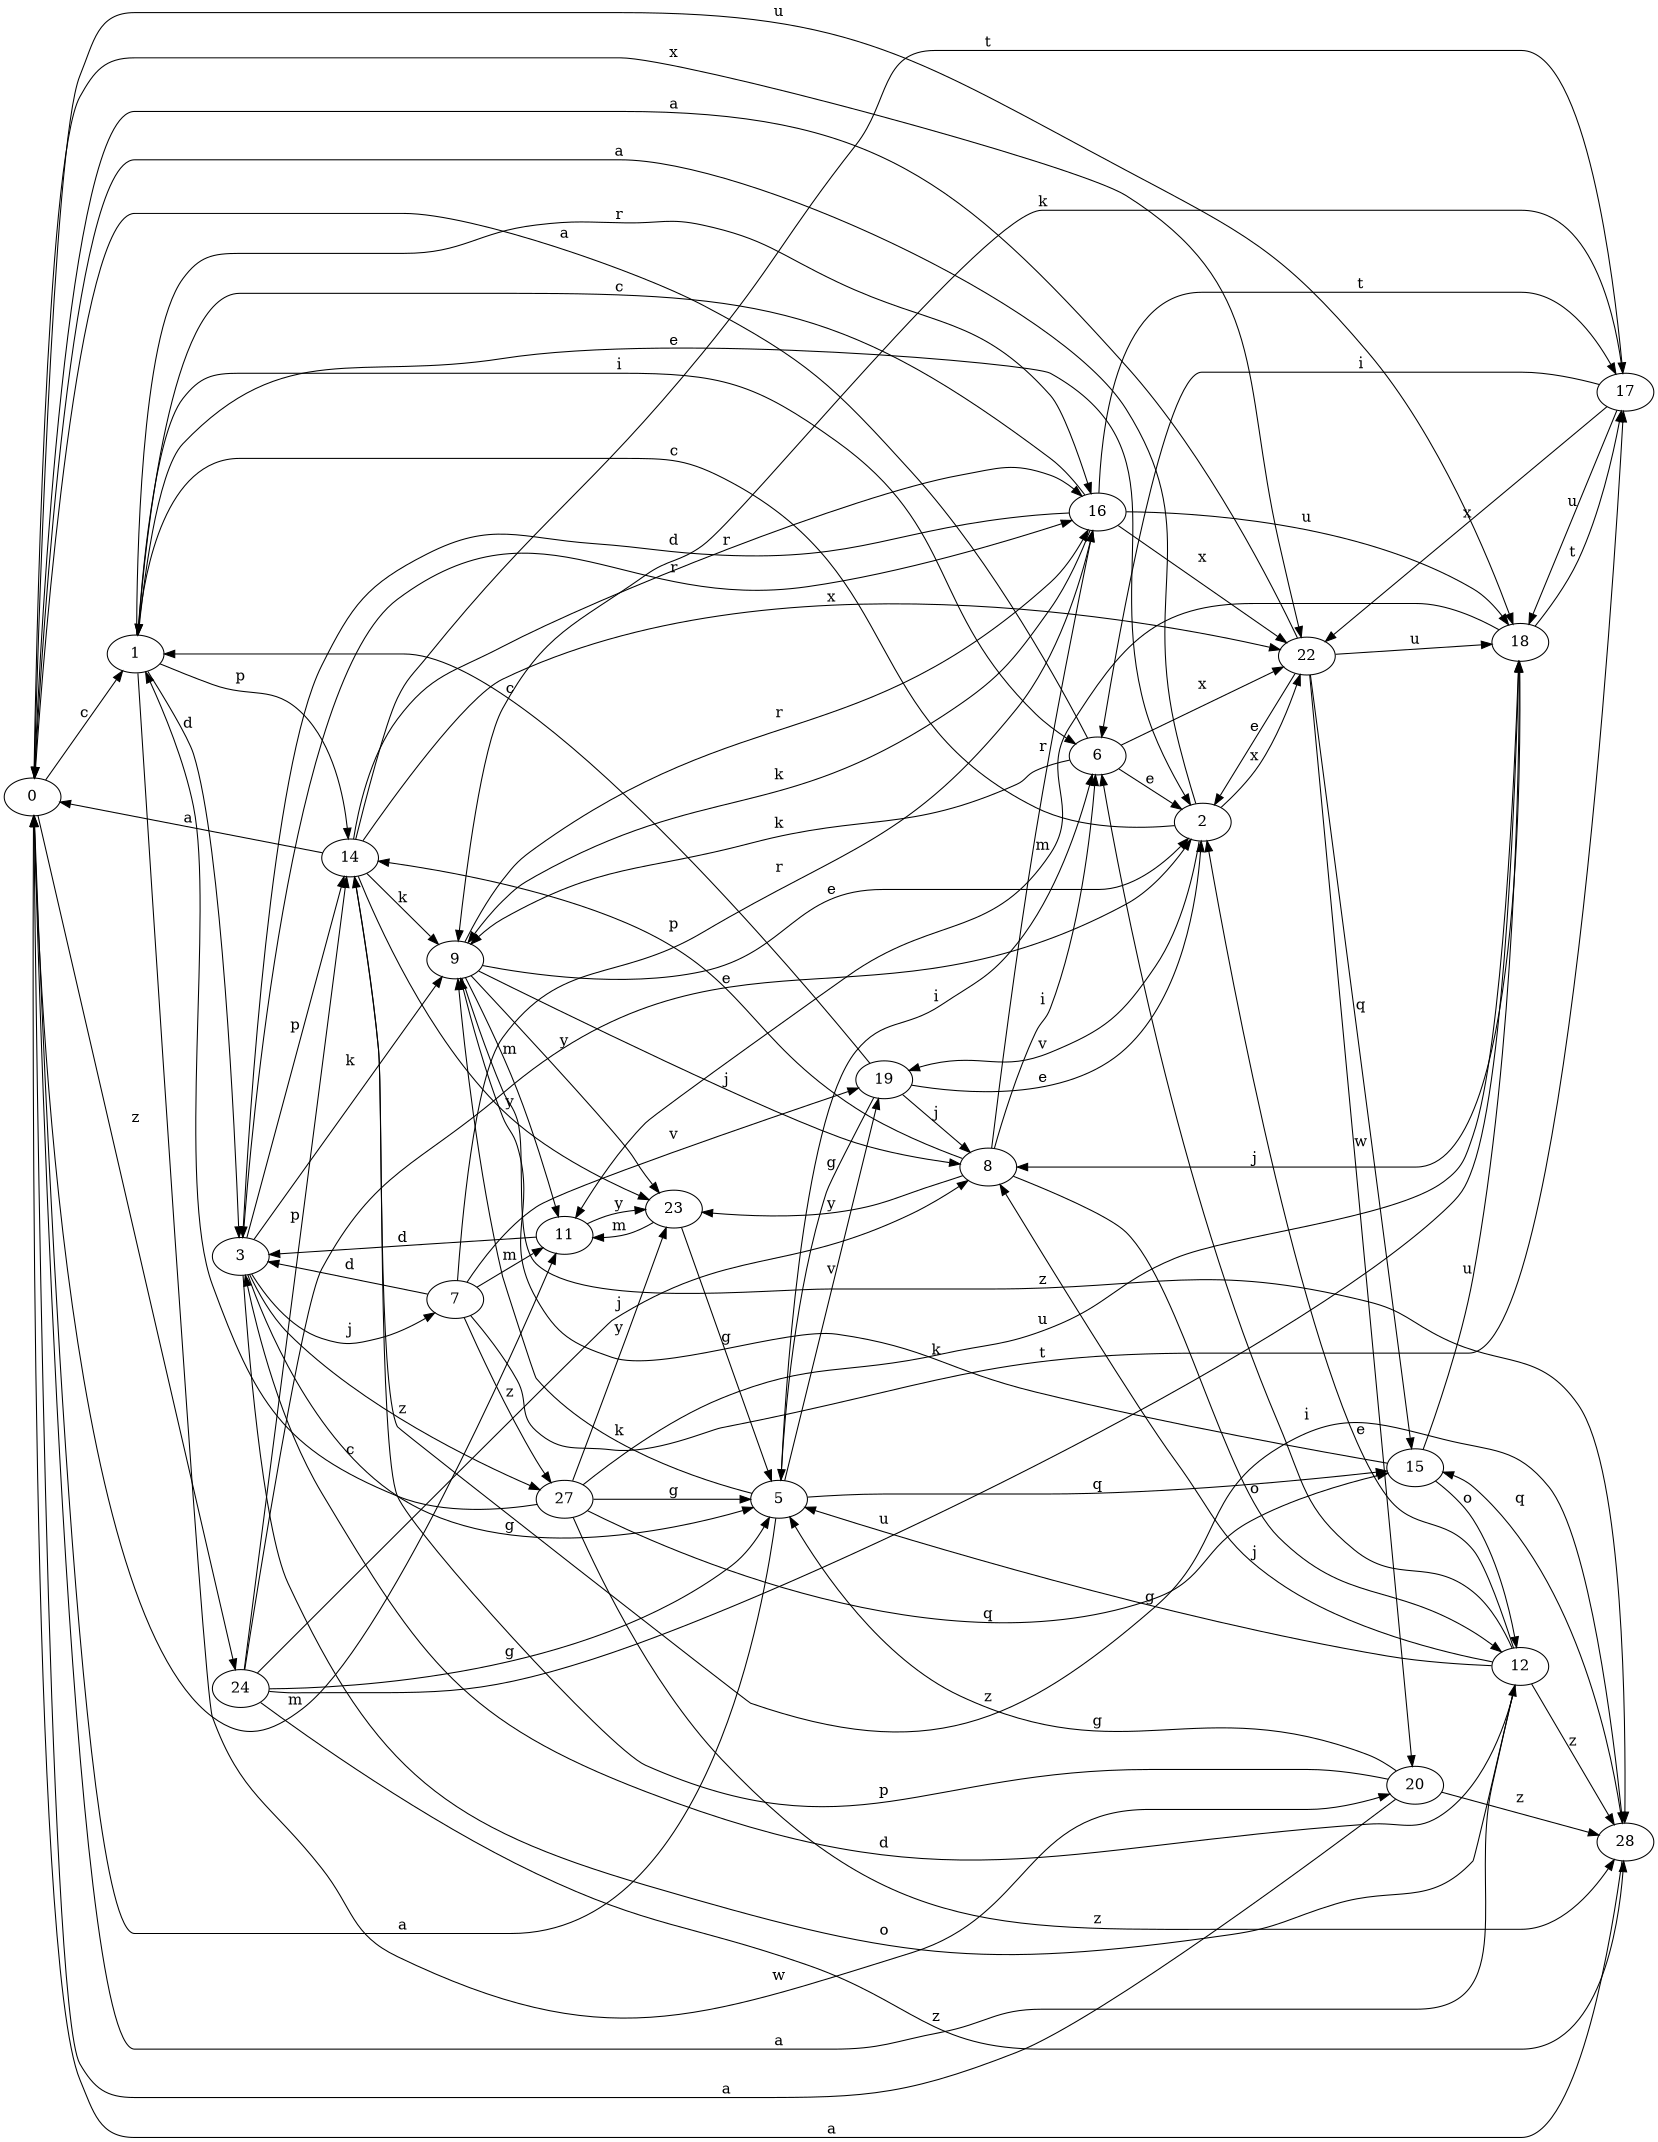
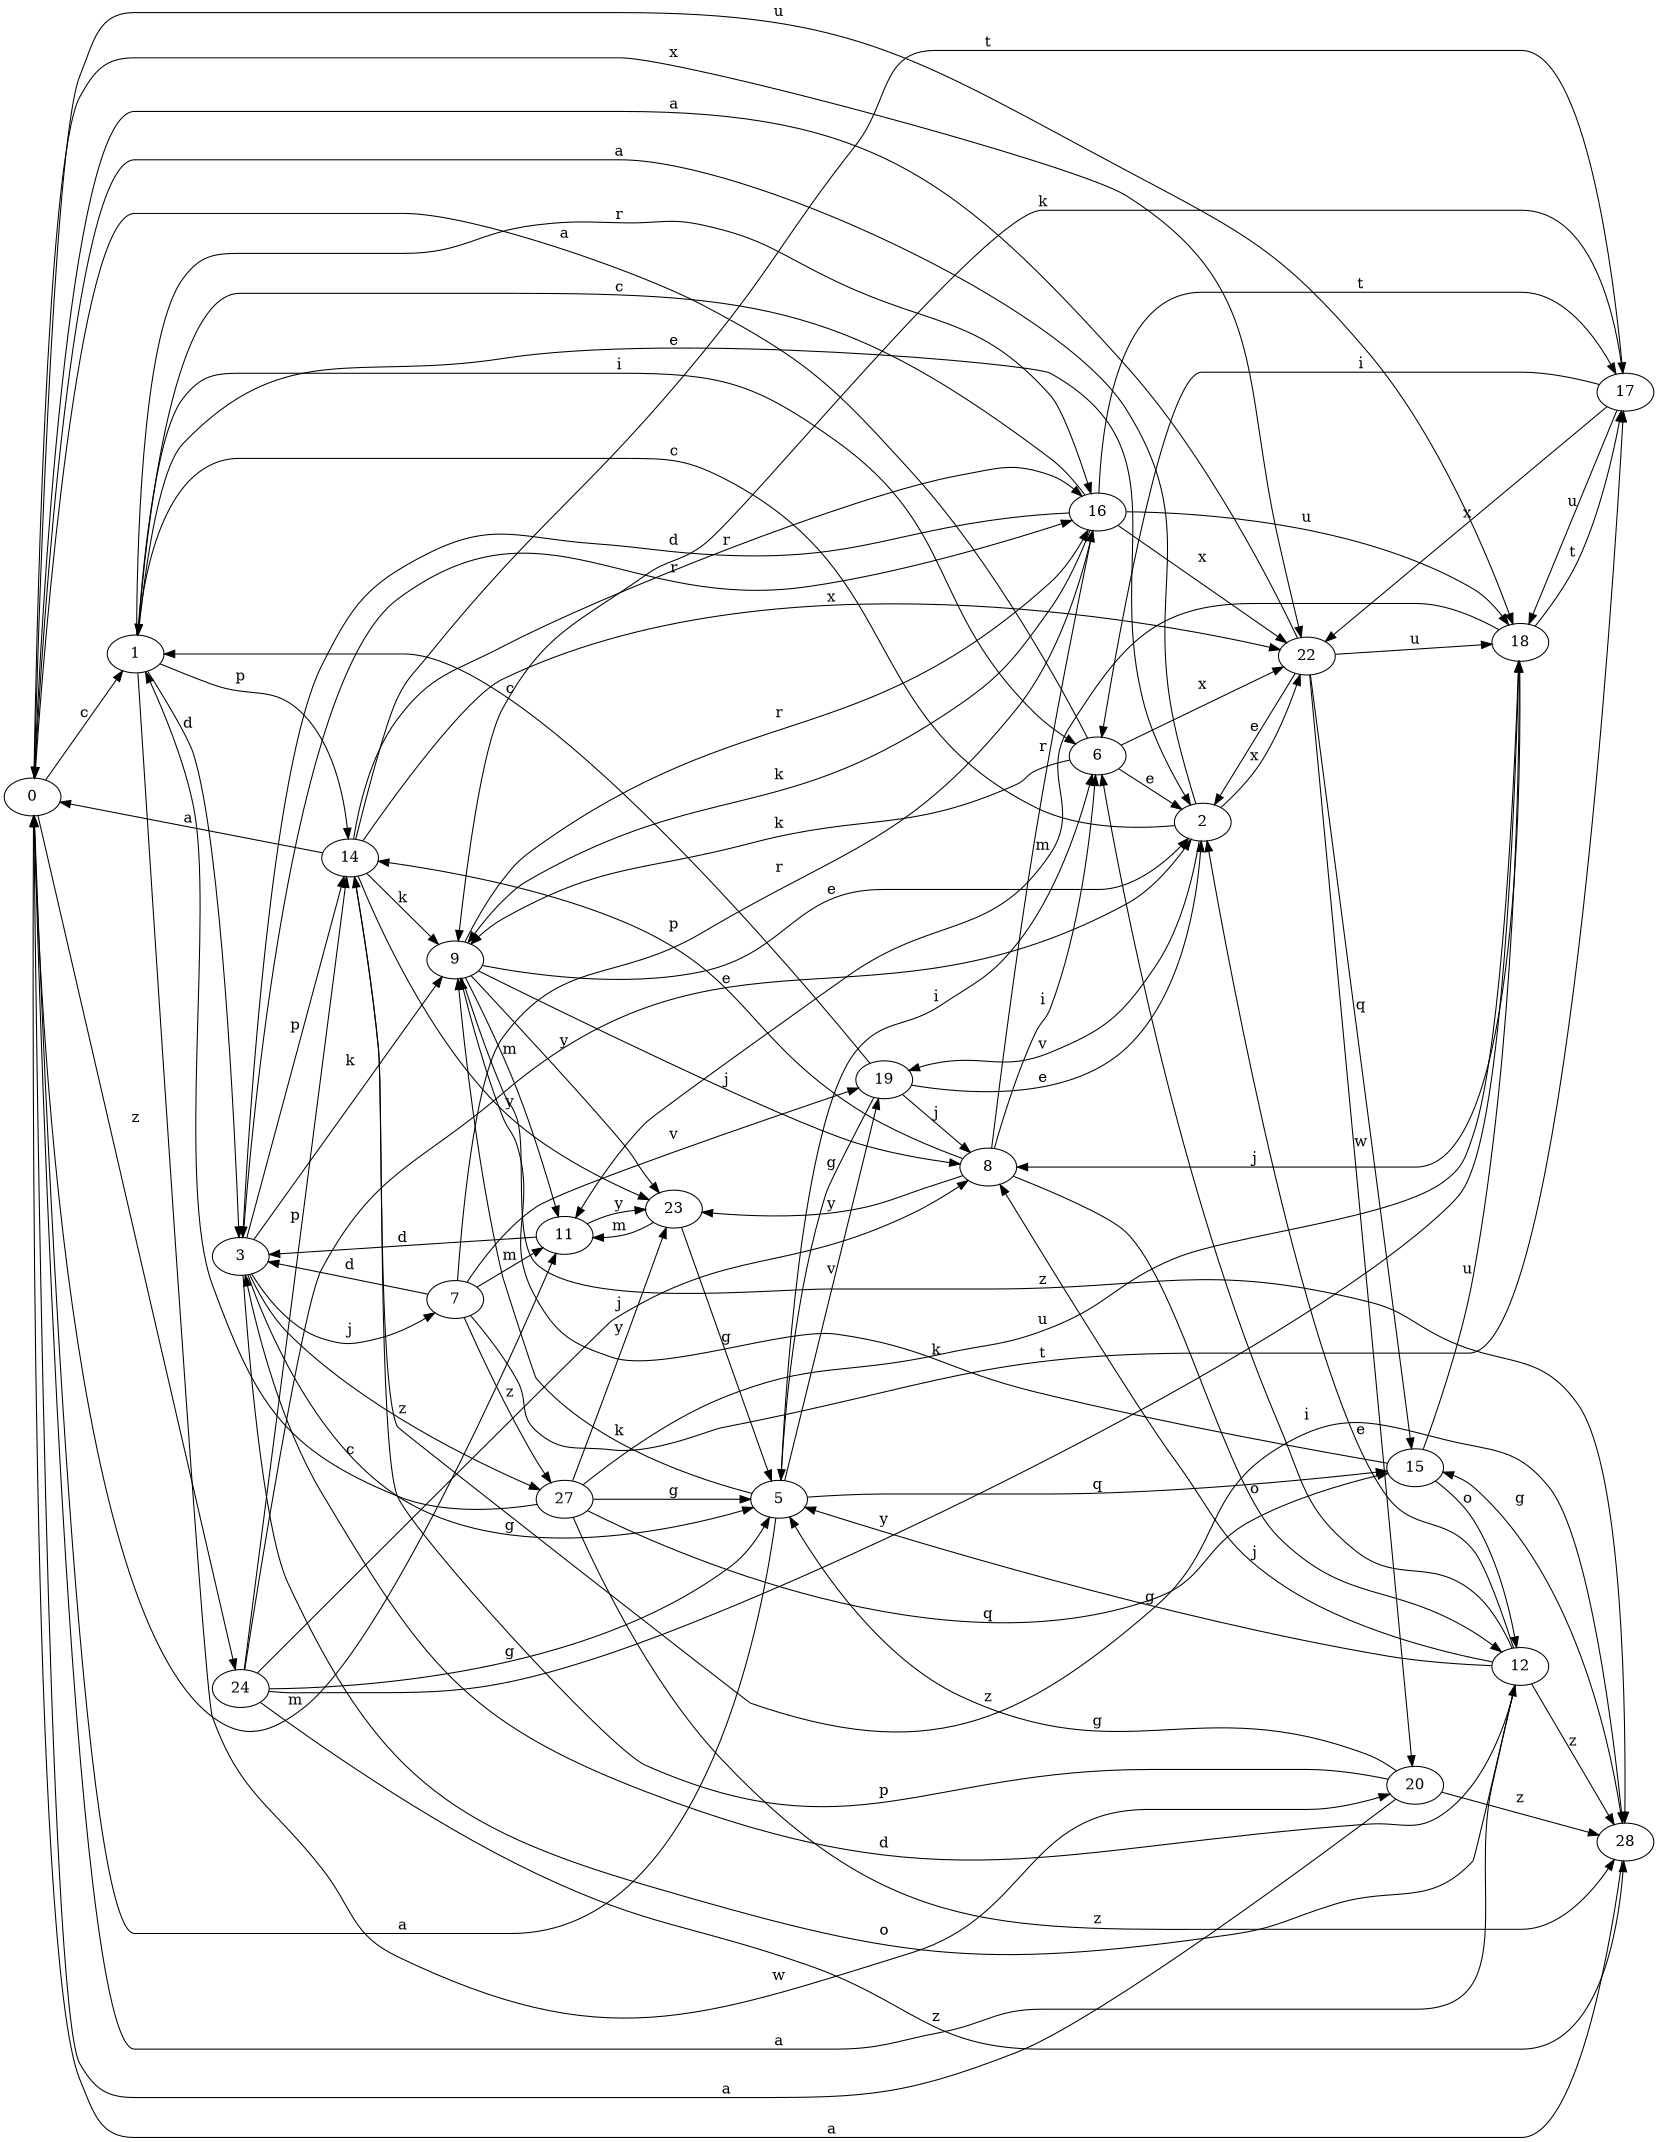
(1520, 1499) -> (1520, 1499)
(884, 1520) -> (884, 1520)
